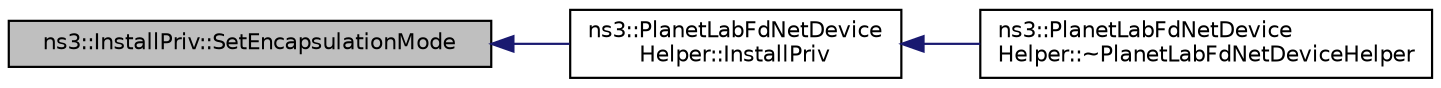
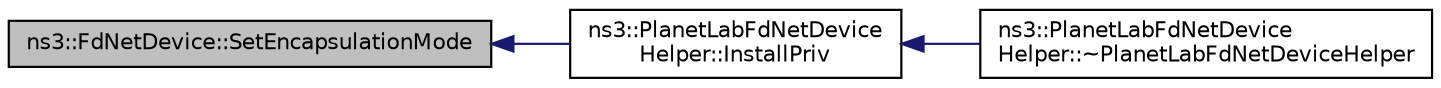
(250, 44) -> (250, 44)
